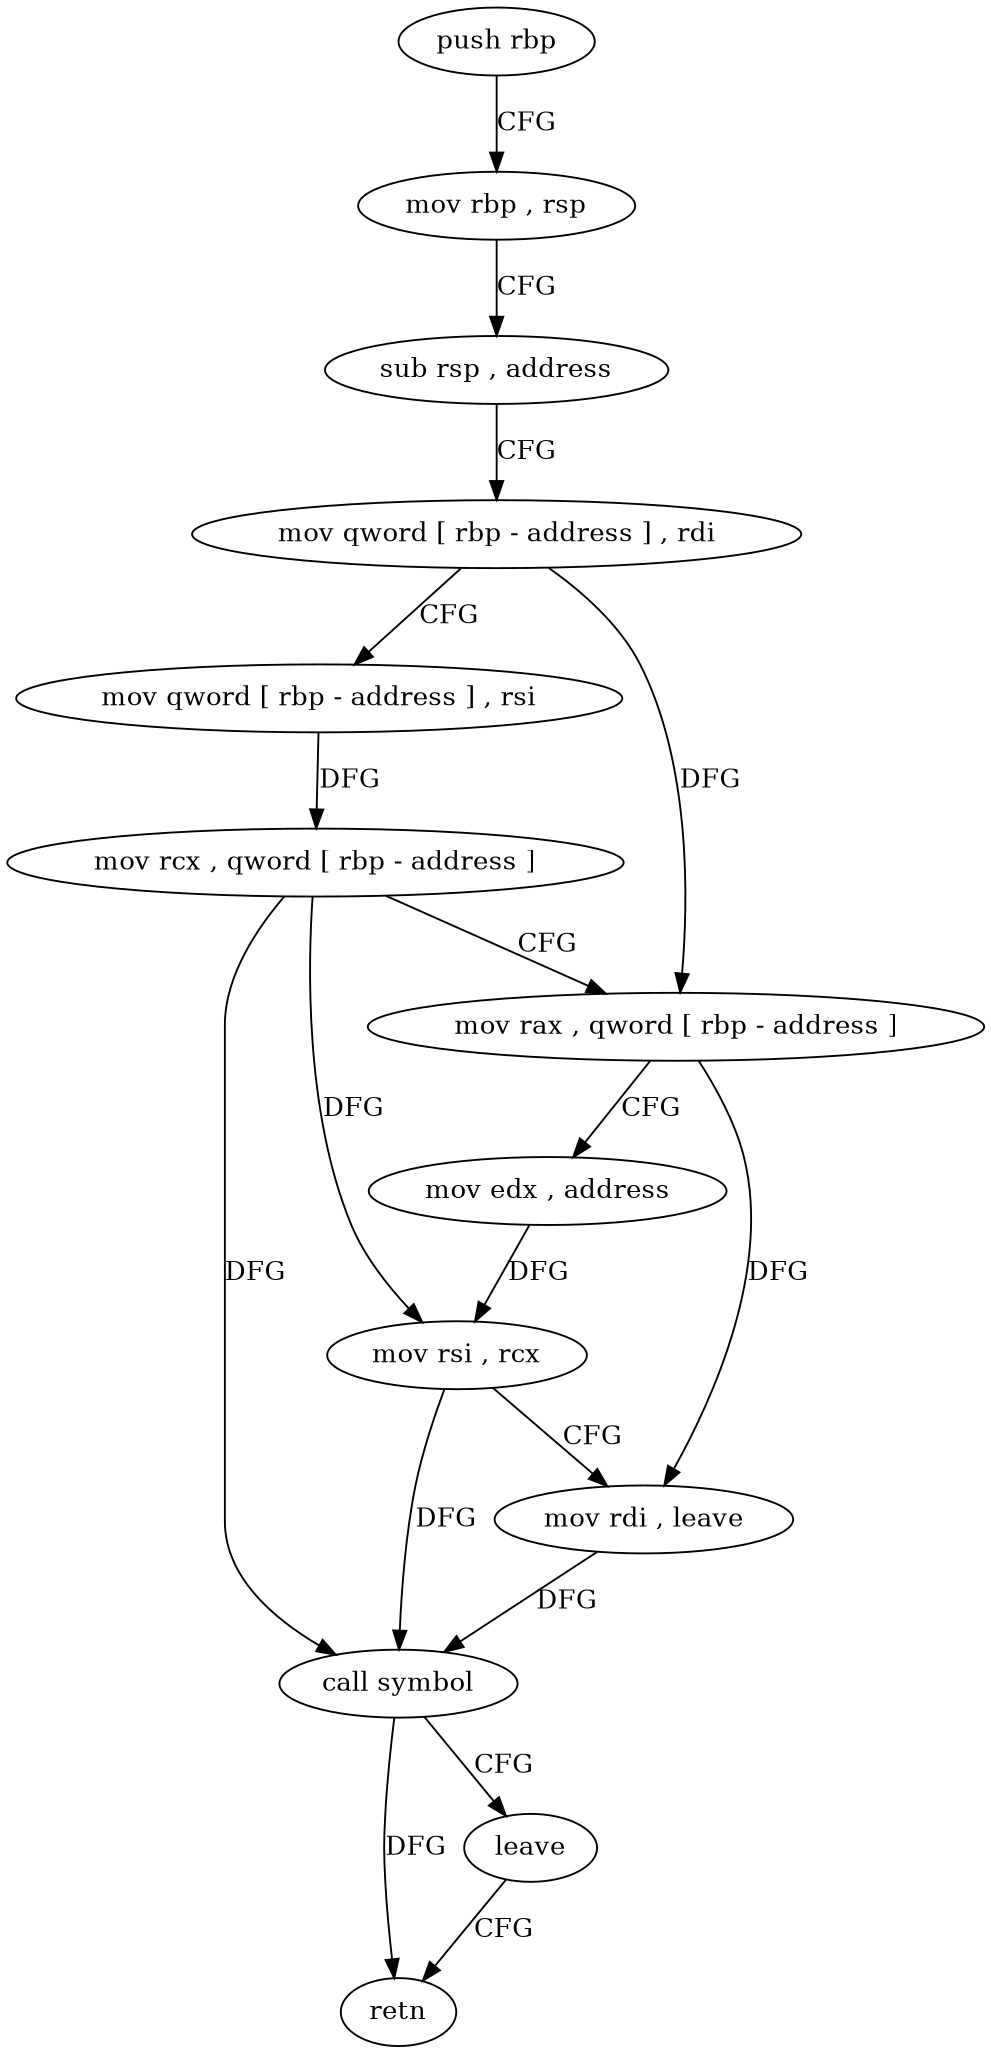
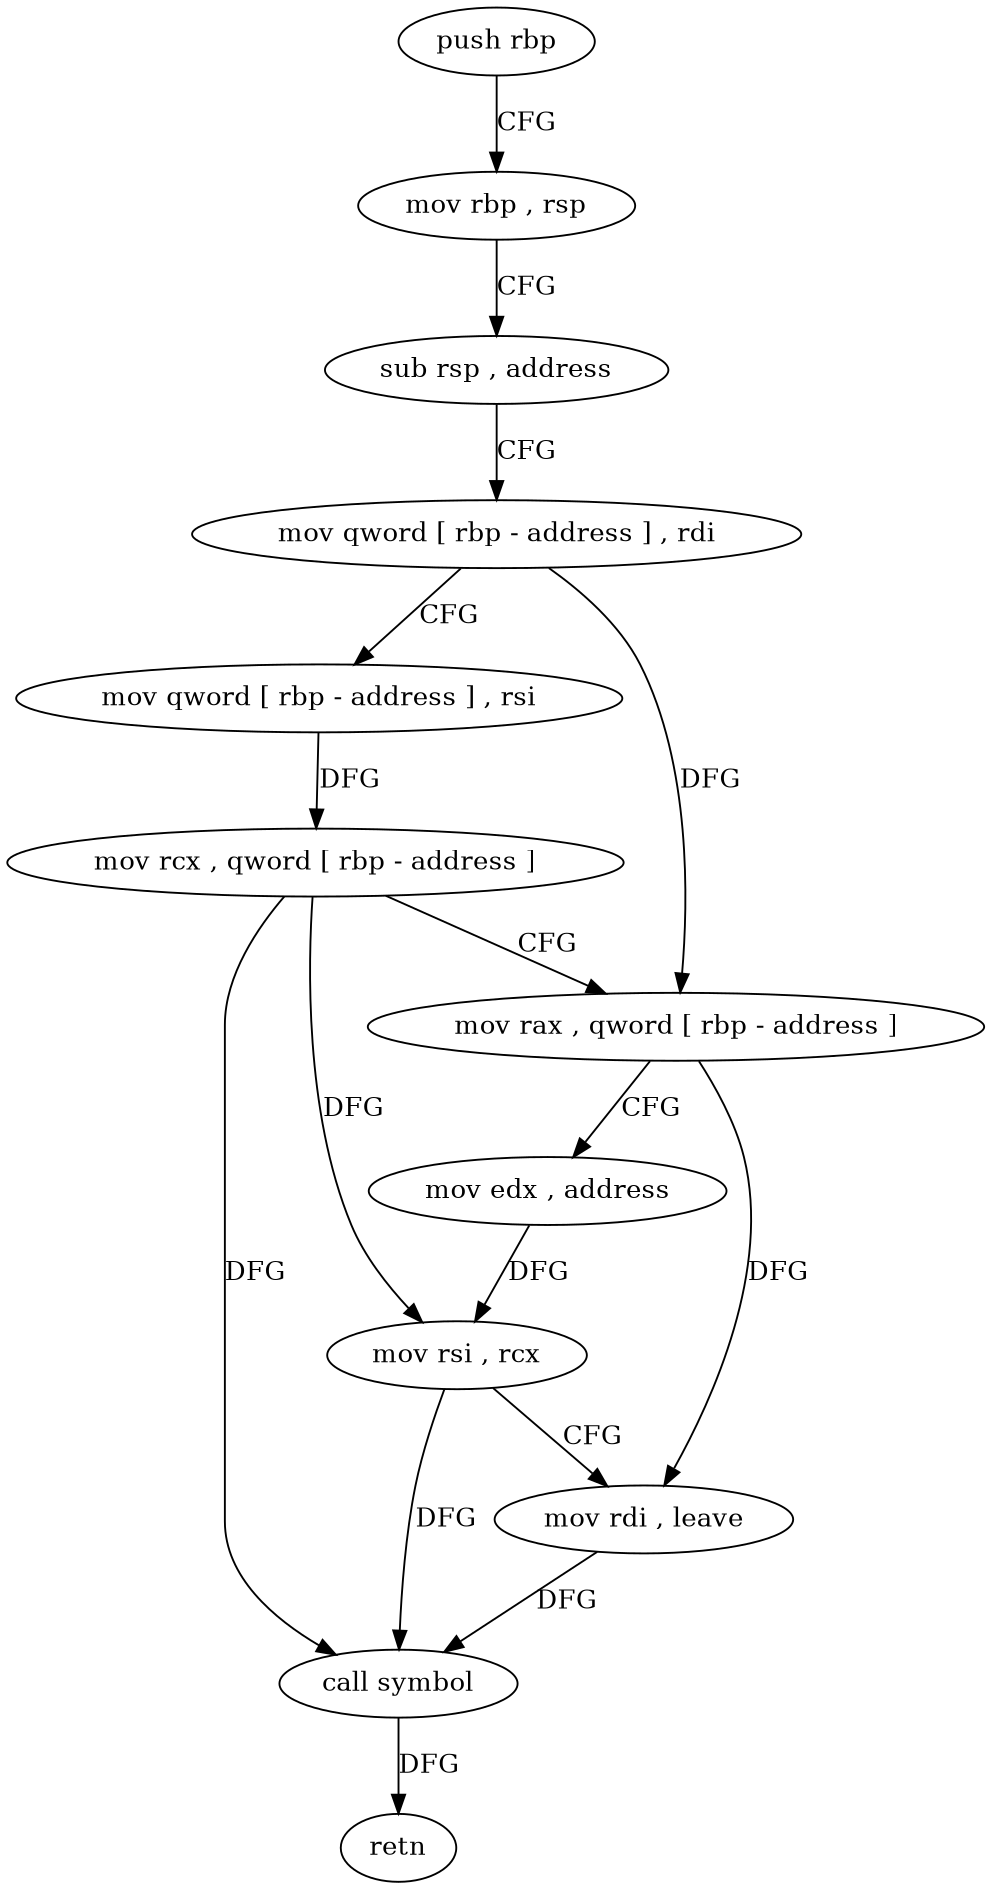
(531, 1848) -> none
